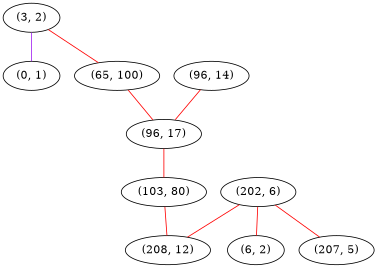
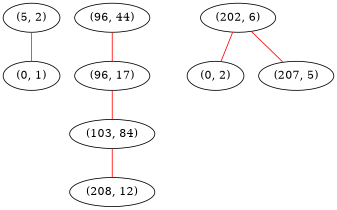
(32, 18) -> (32, 18)
(117, 76) -> none
(212, 76) -> (112, 18)
(164, 192) -> (112, 134)
(213, 221) -> none
(256, 250) -> (216, 76)
